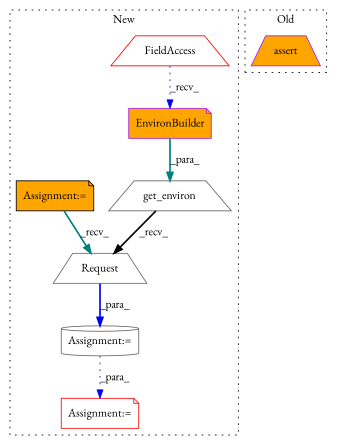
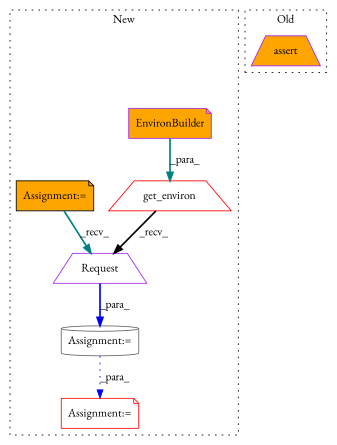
(170, 51) -> none
(170, 196) -> (170, 196)
(100, 268) -> (100, 268)
